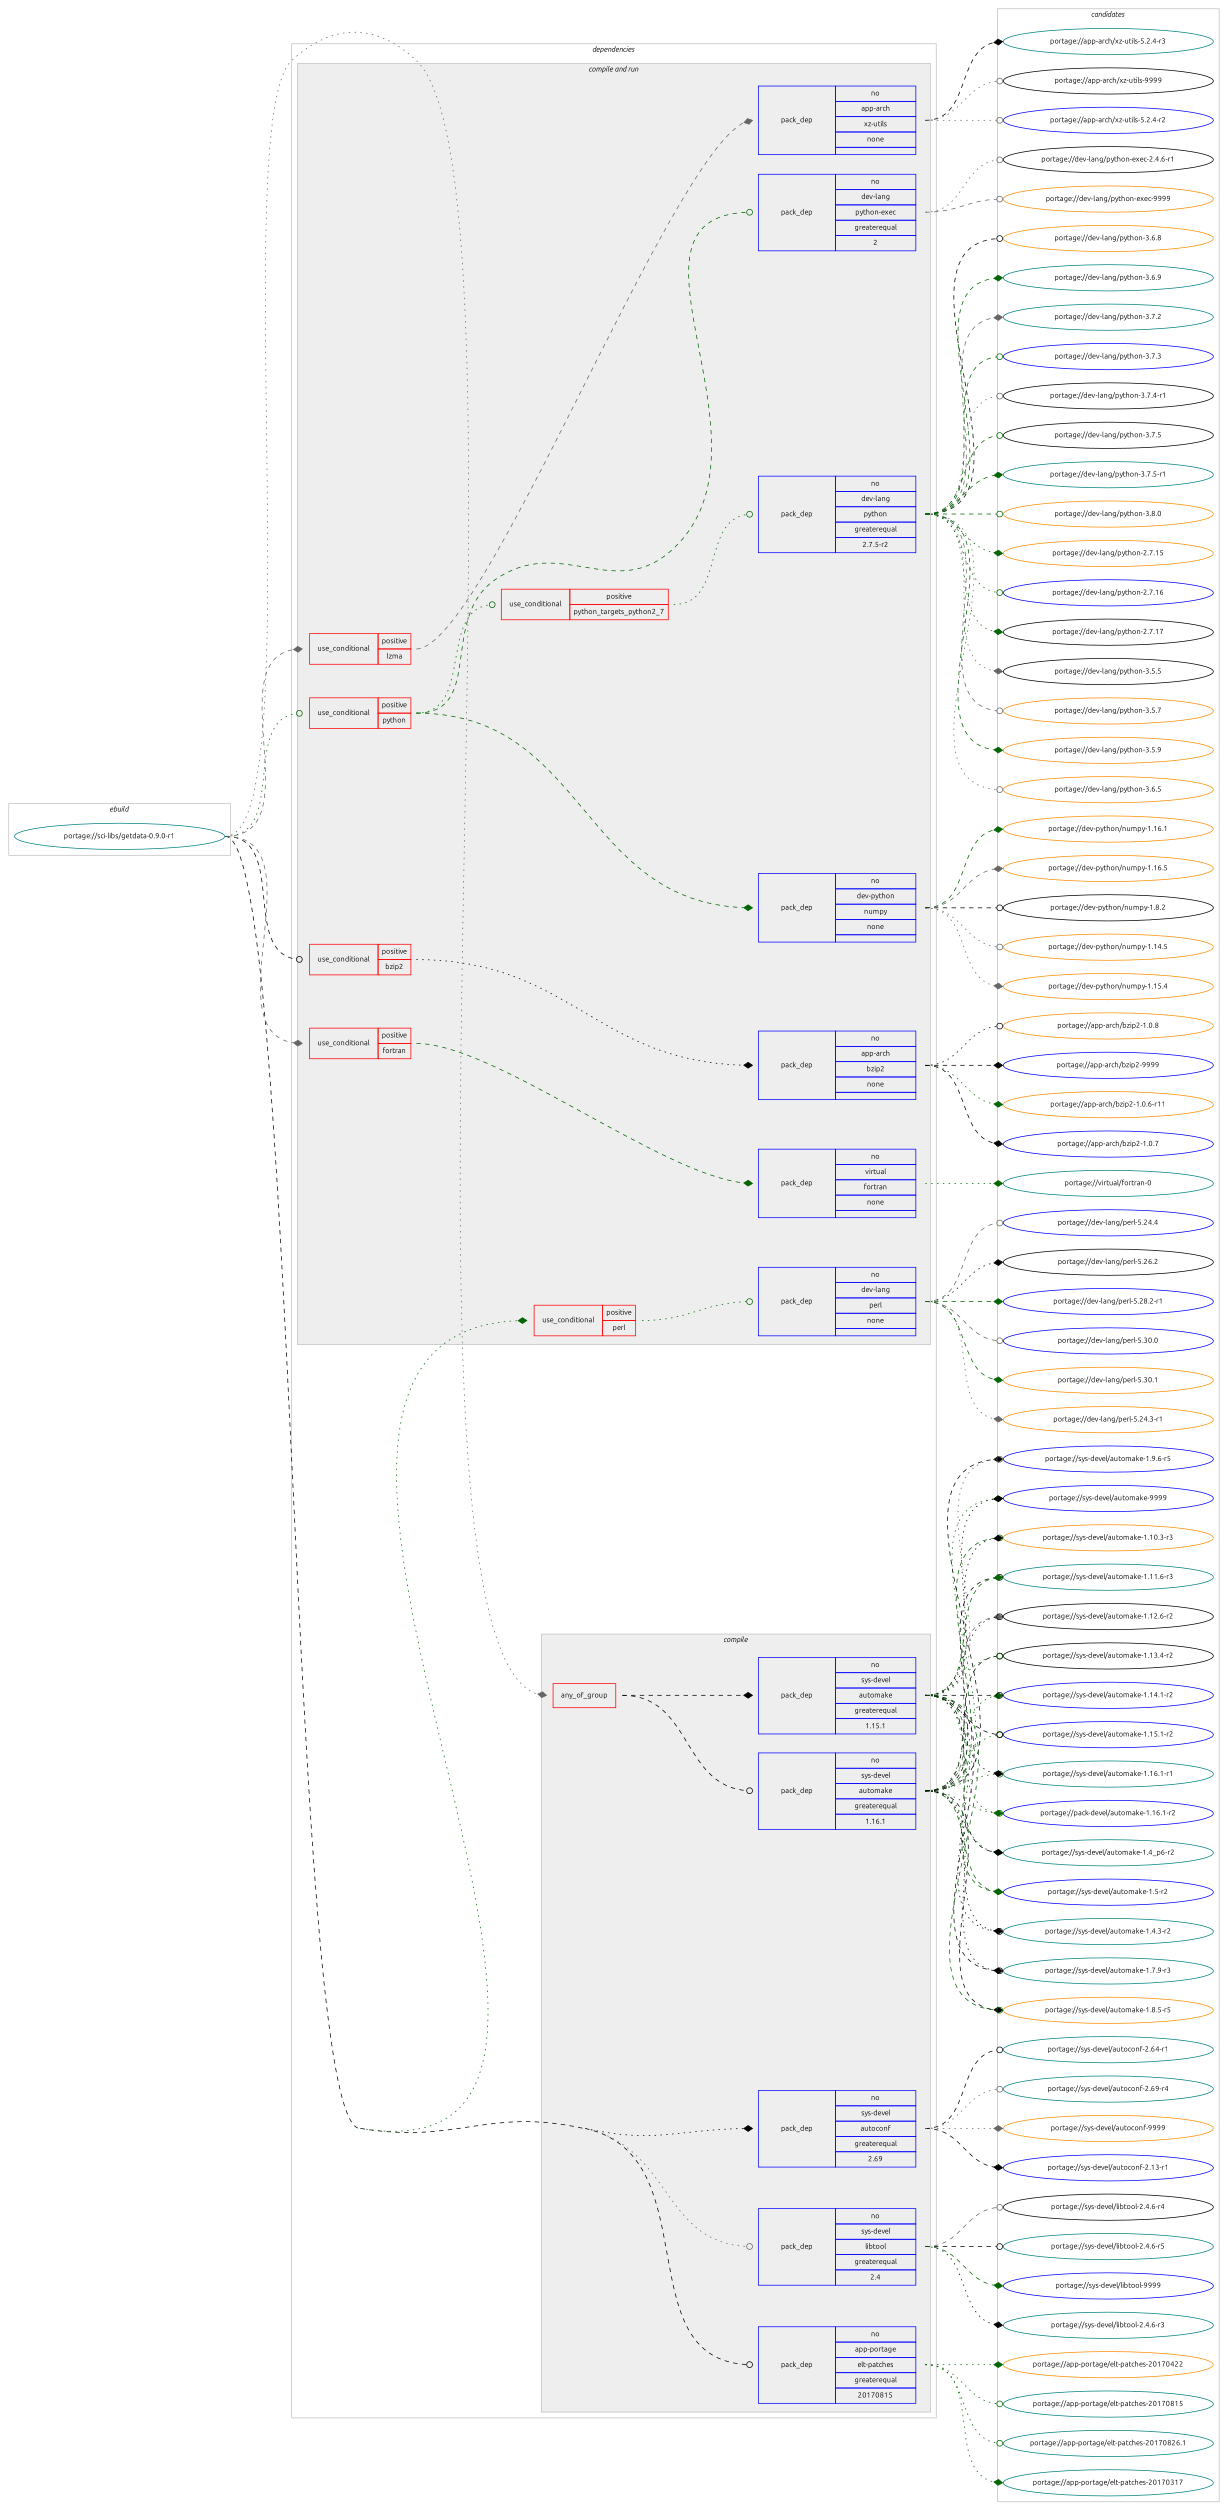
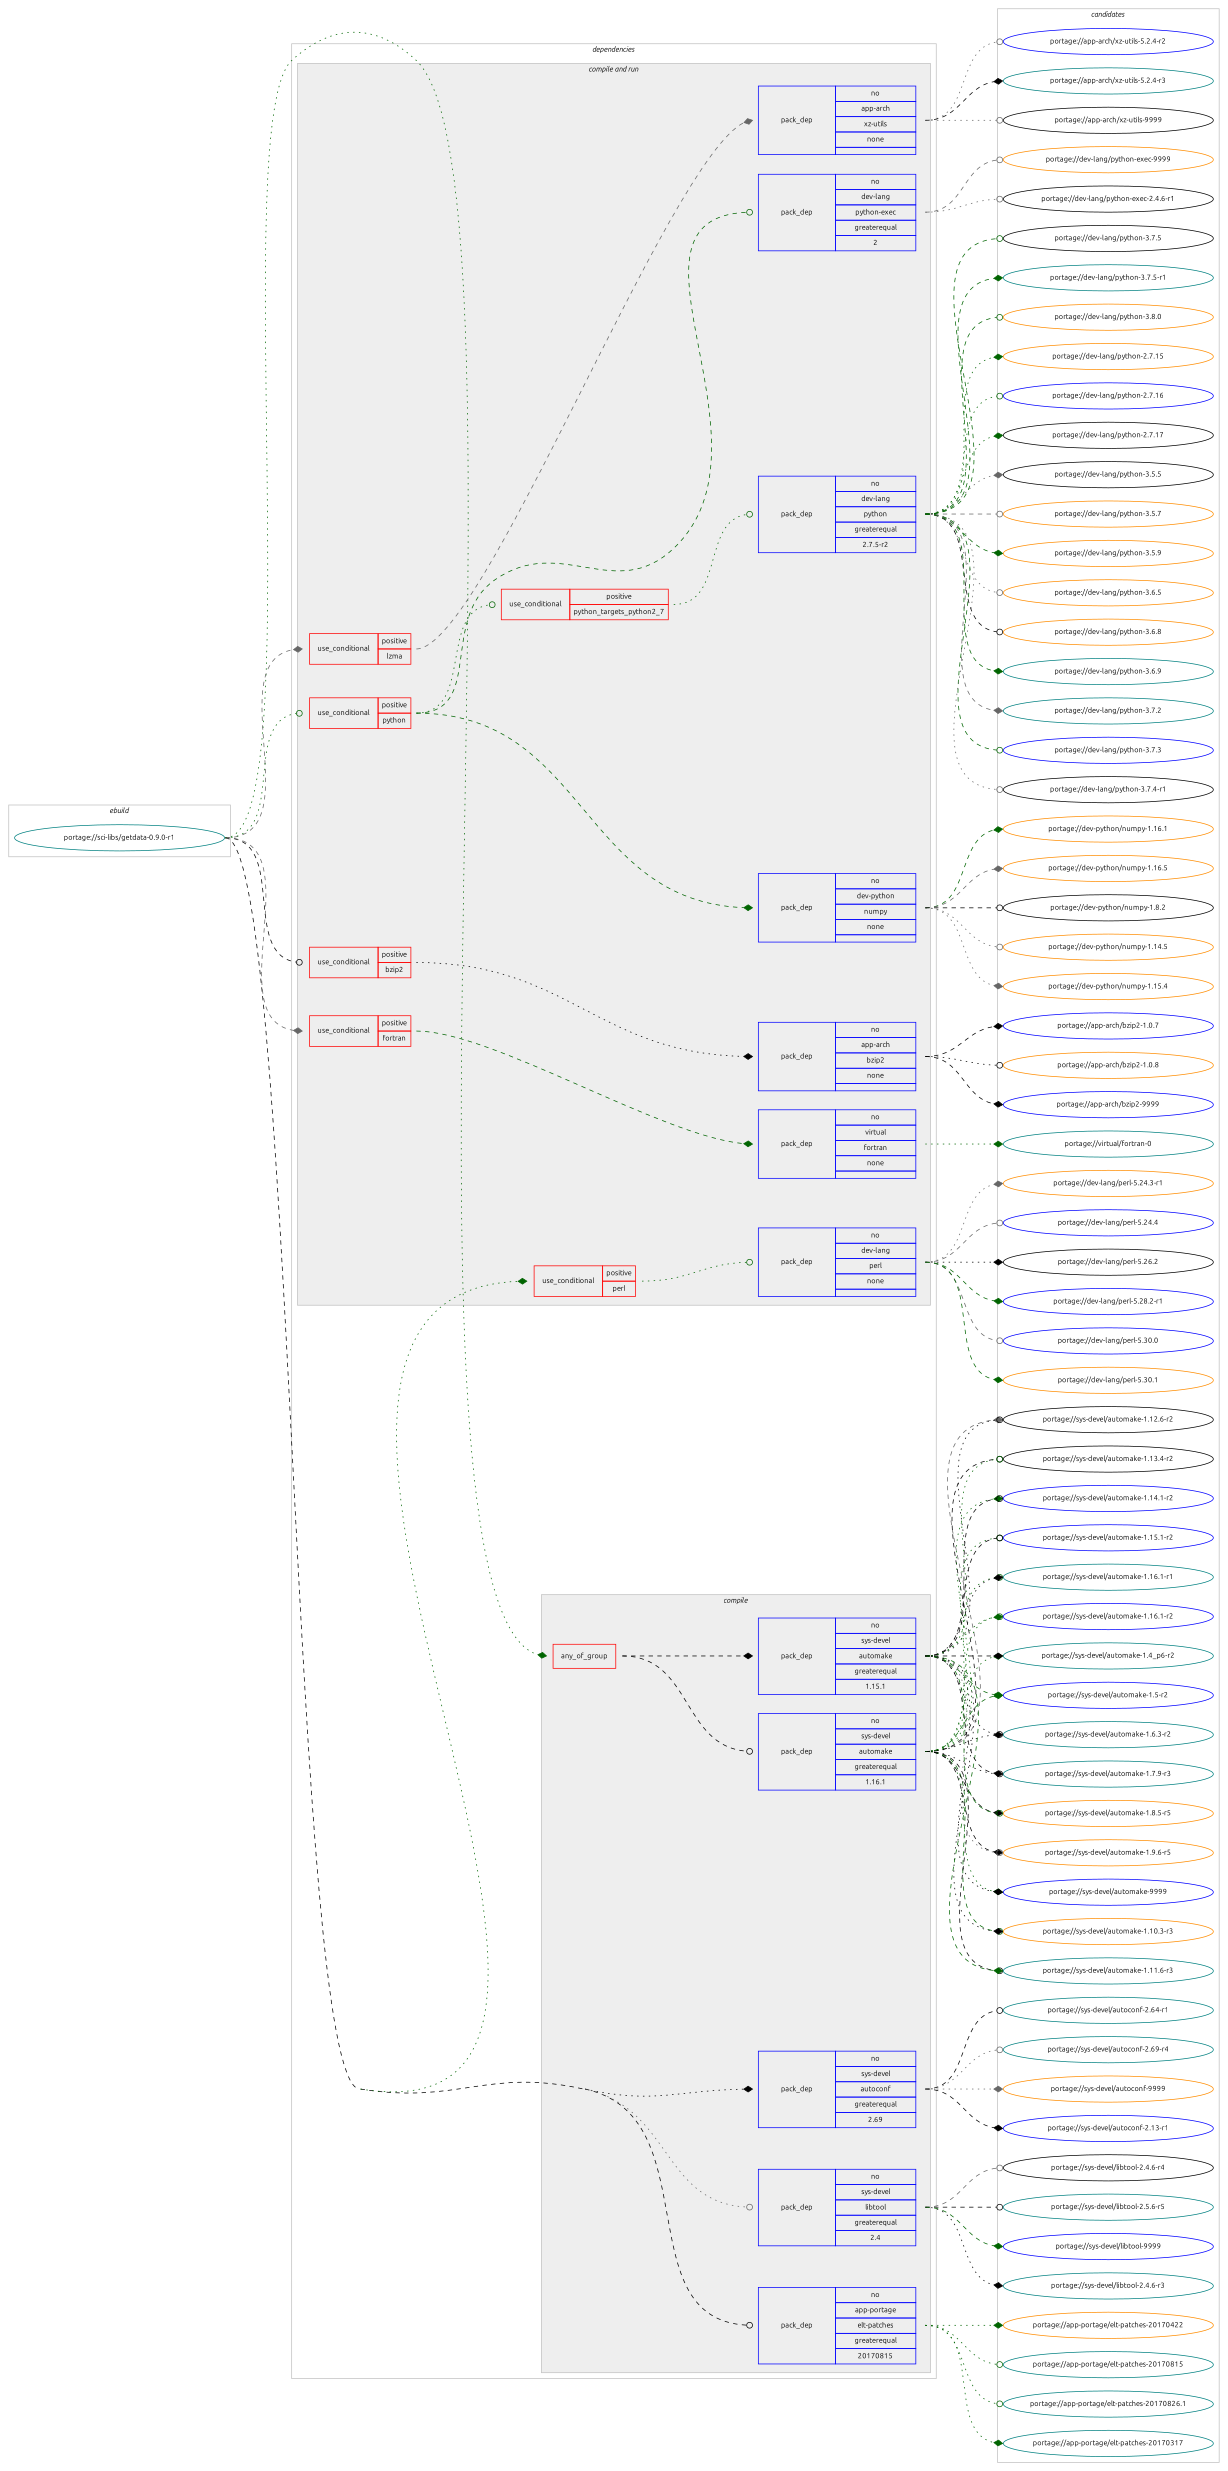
(467, 417) -> (466, 396)
(1108, 1105) -> none
(1108, 1459) -> (1108, 1853)
(1108, 1813) -> (1108, 1617)
(1108, 1932) -> (1108, 1735)
(1108, 2247) -> (1108, 2207)
